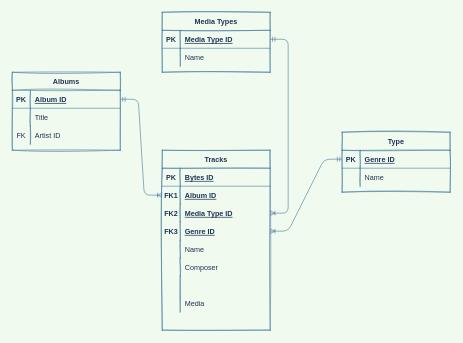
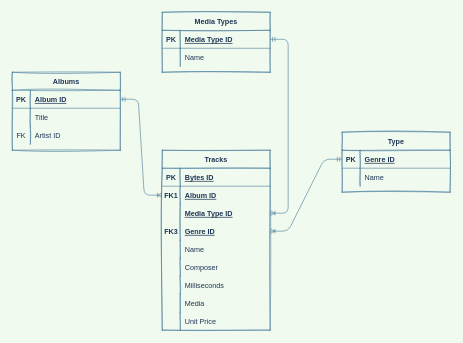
(171, 213) -> none
none -> (225, 285)
none -> (225, 321)
